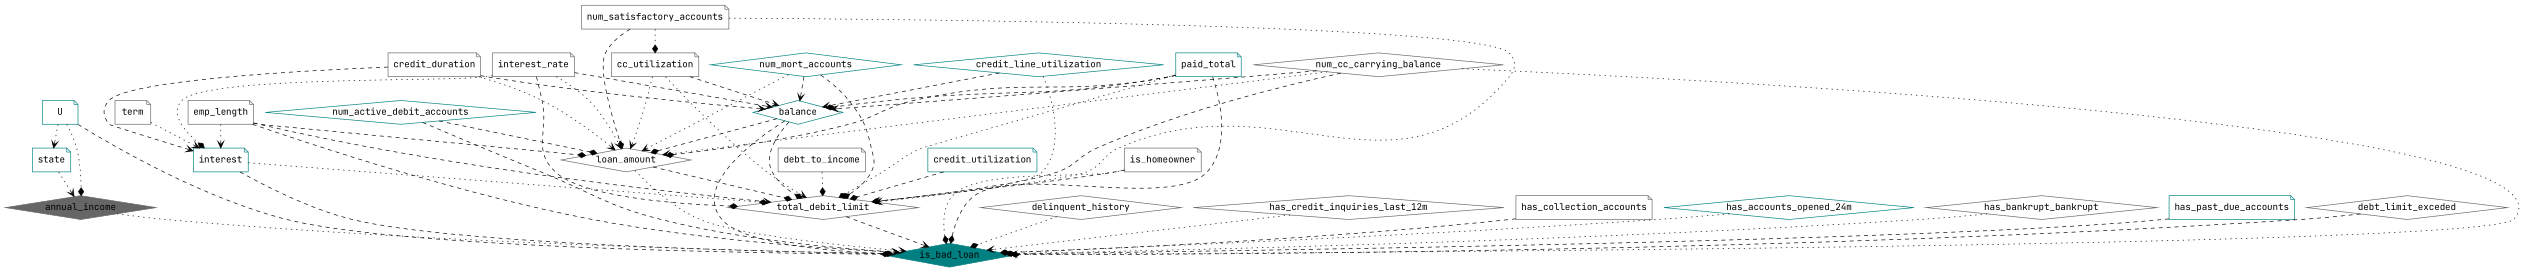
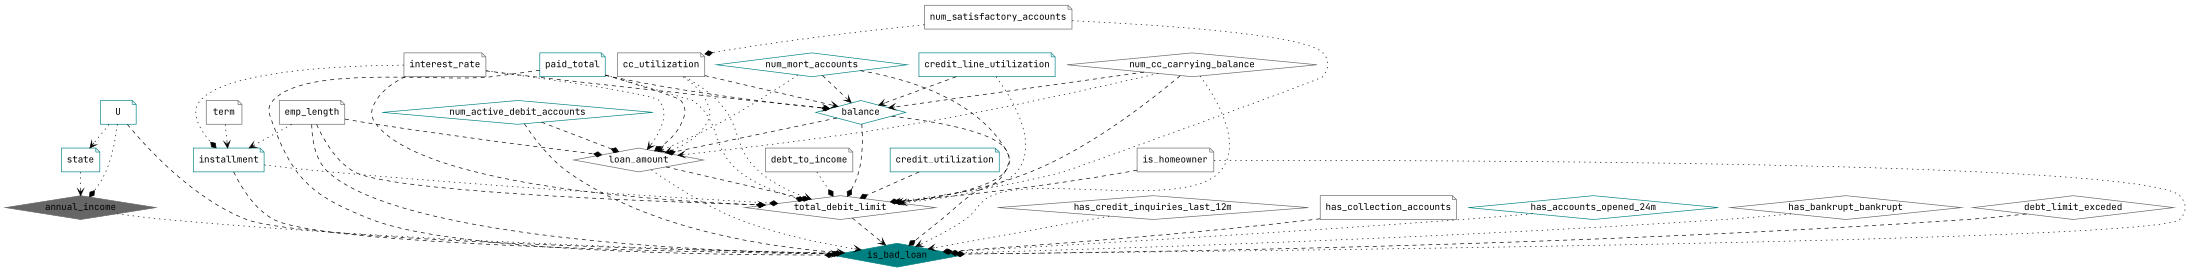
(434, 65) -> none
(1039, 65) -> (987, 65)
(605, 84) -> none
(221, 160) -> (229, 160)
(1081, 208) -> none
(2232, 208) -> none
